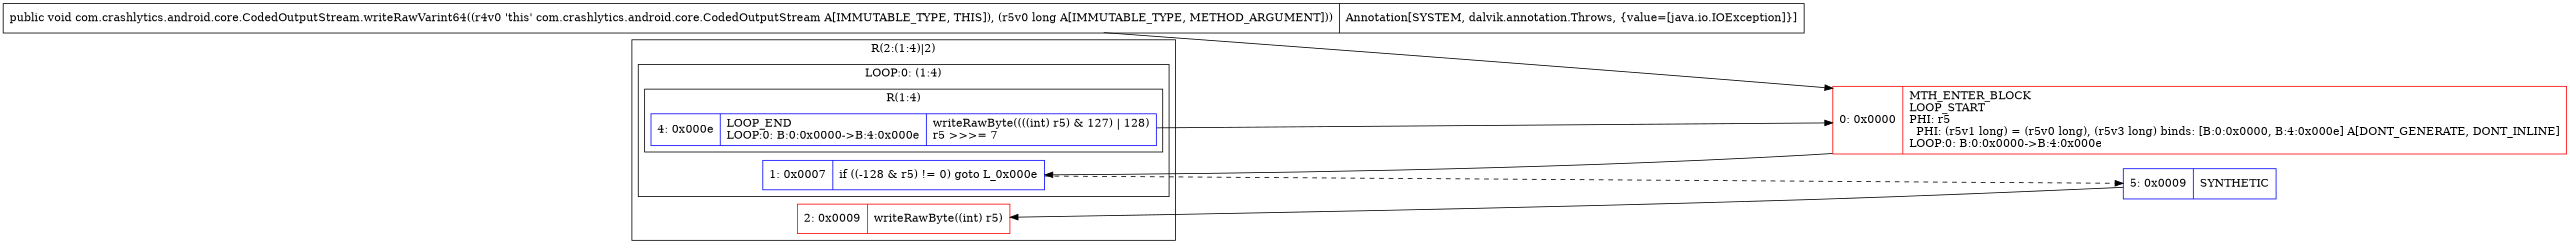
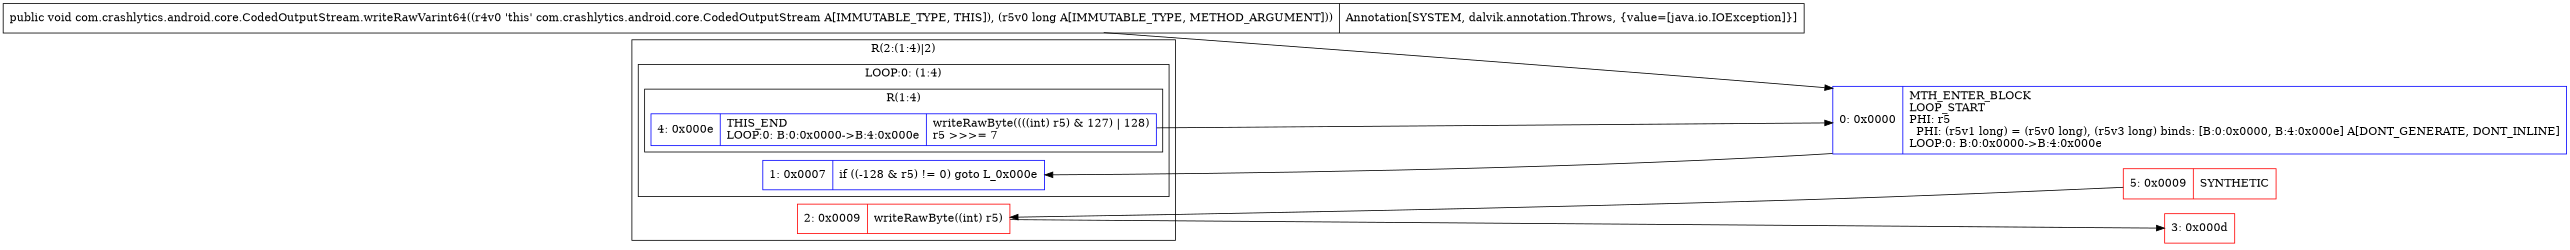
(2200, 120) -> (2200, 120)
(759, 123) -> (757, 123)
(1580, 180) -> none
(2200, 184) -> (2200, 184)
none -> (2200, 228)
